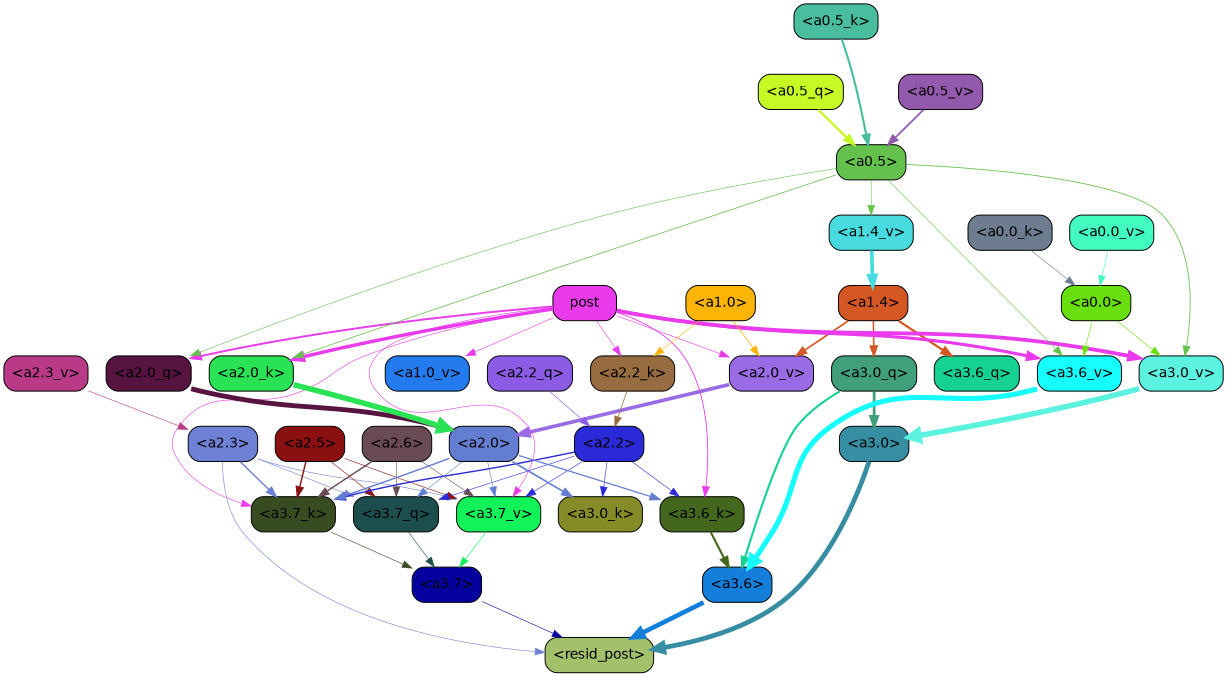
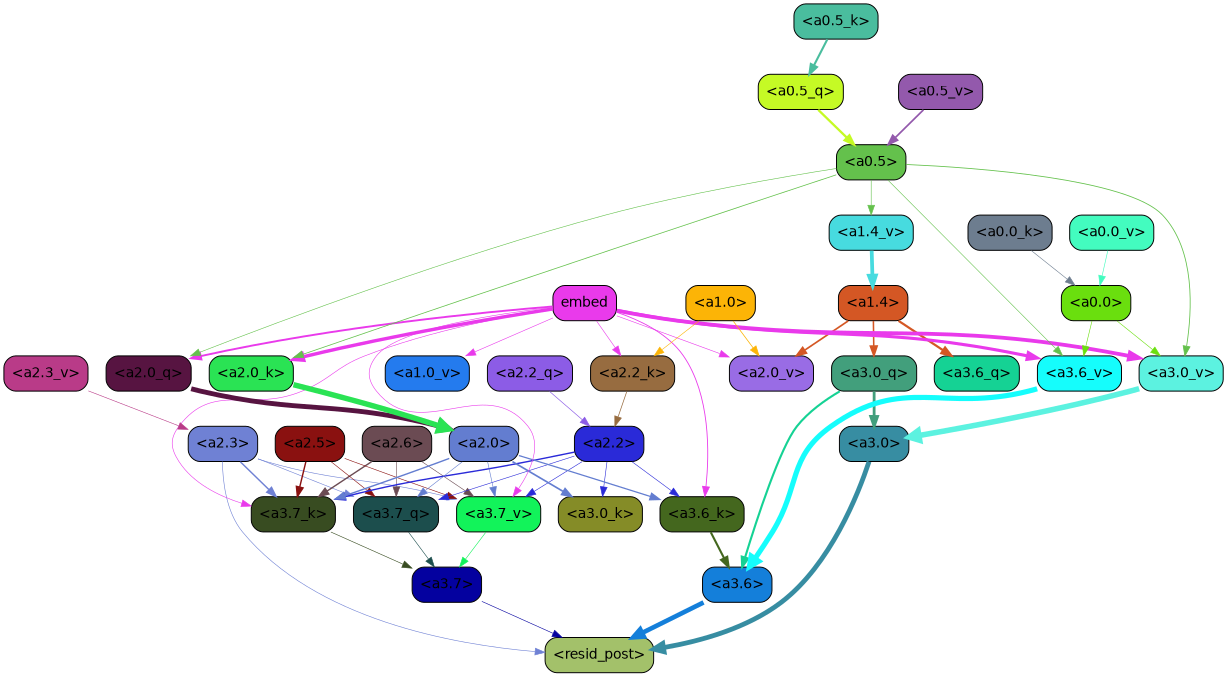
(856, 86) -> (821, 52)
(585, 303) -> (585, 303)
(629, 408) -> none
